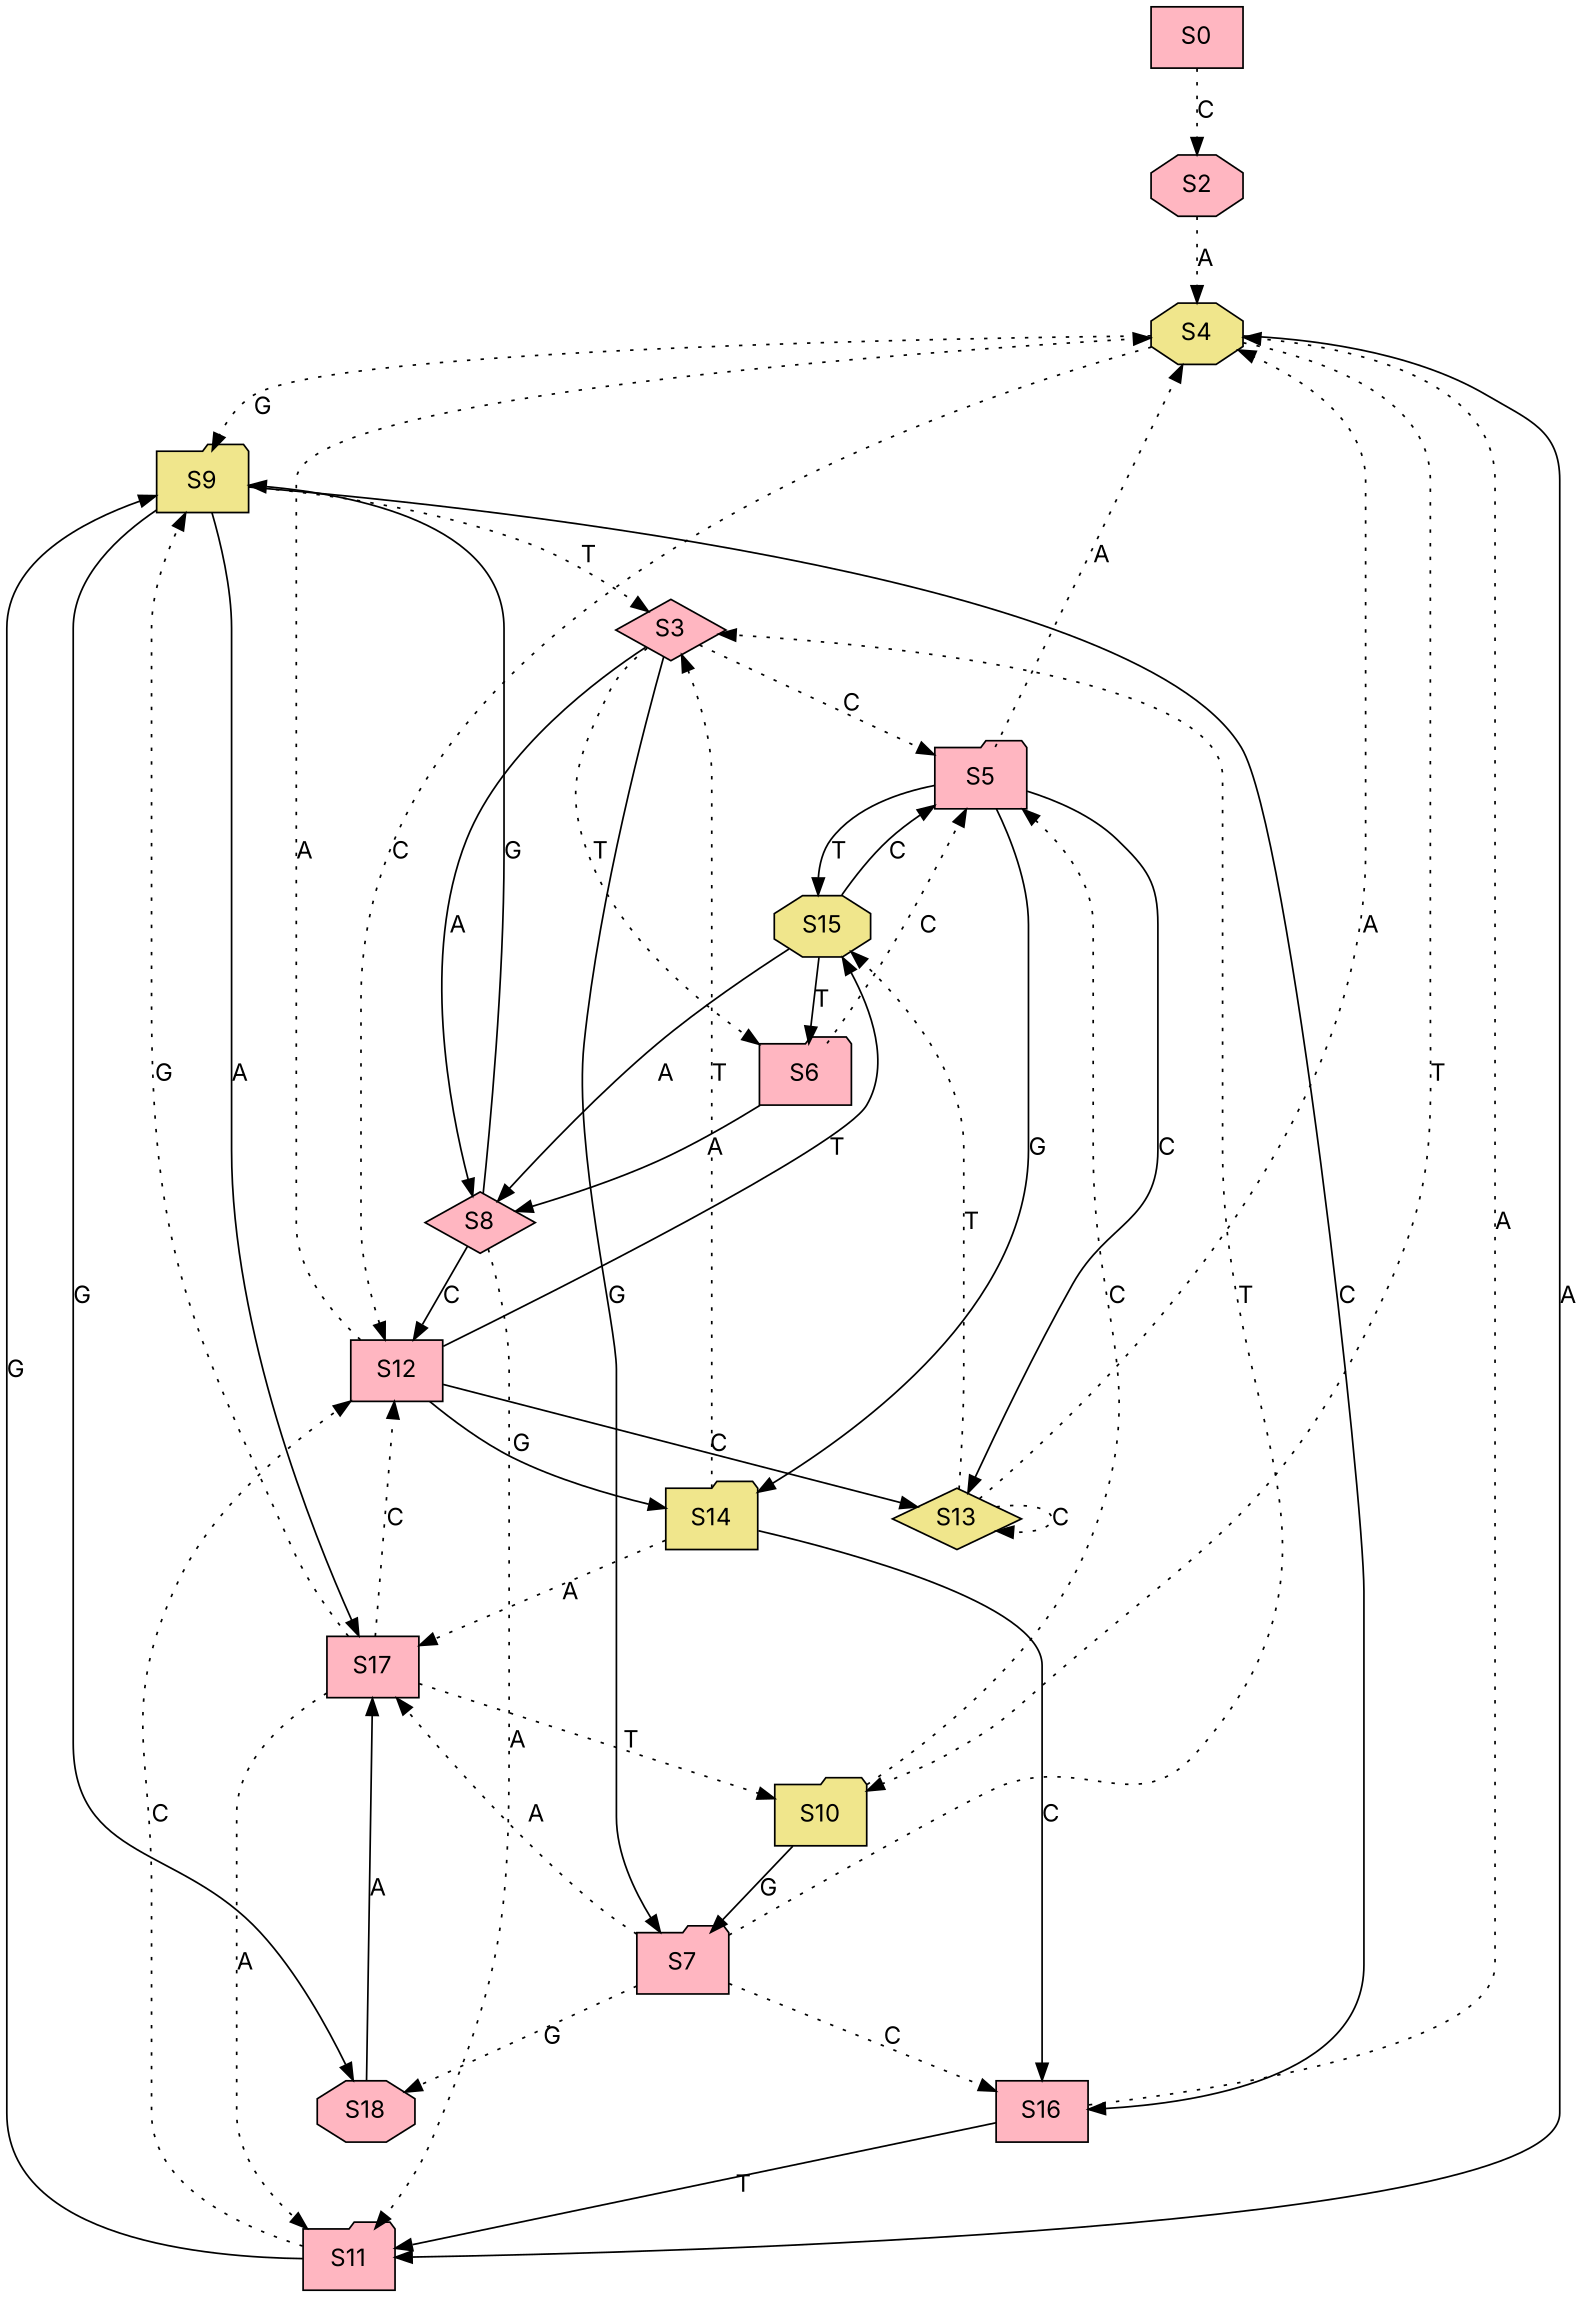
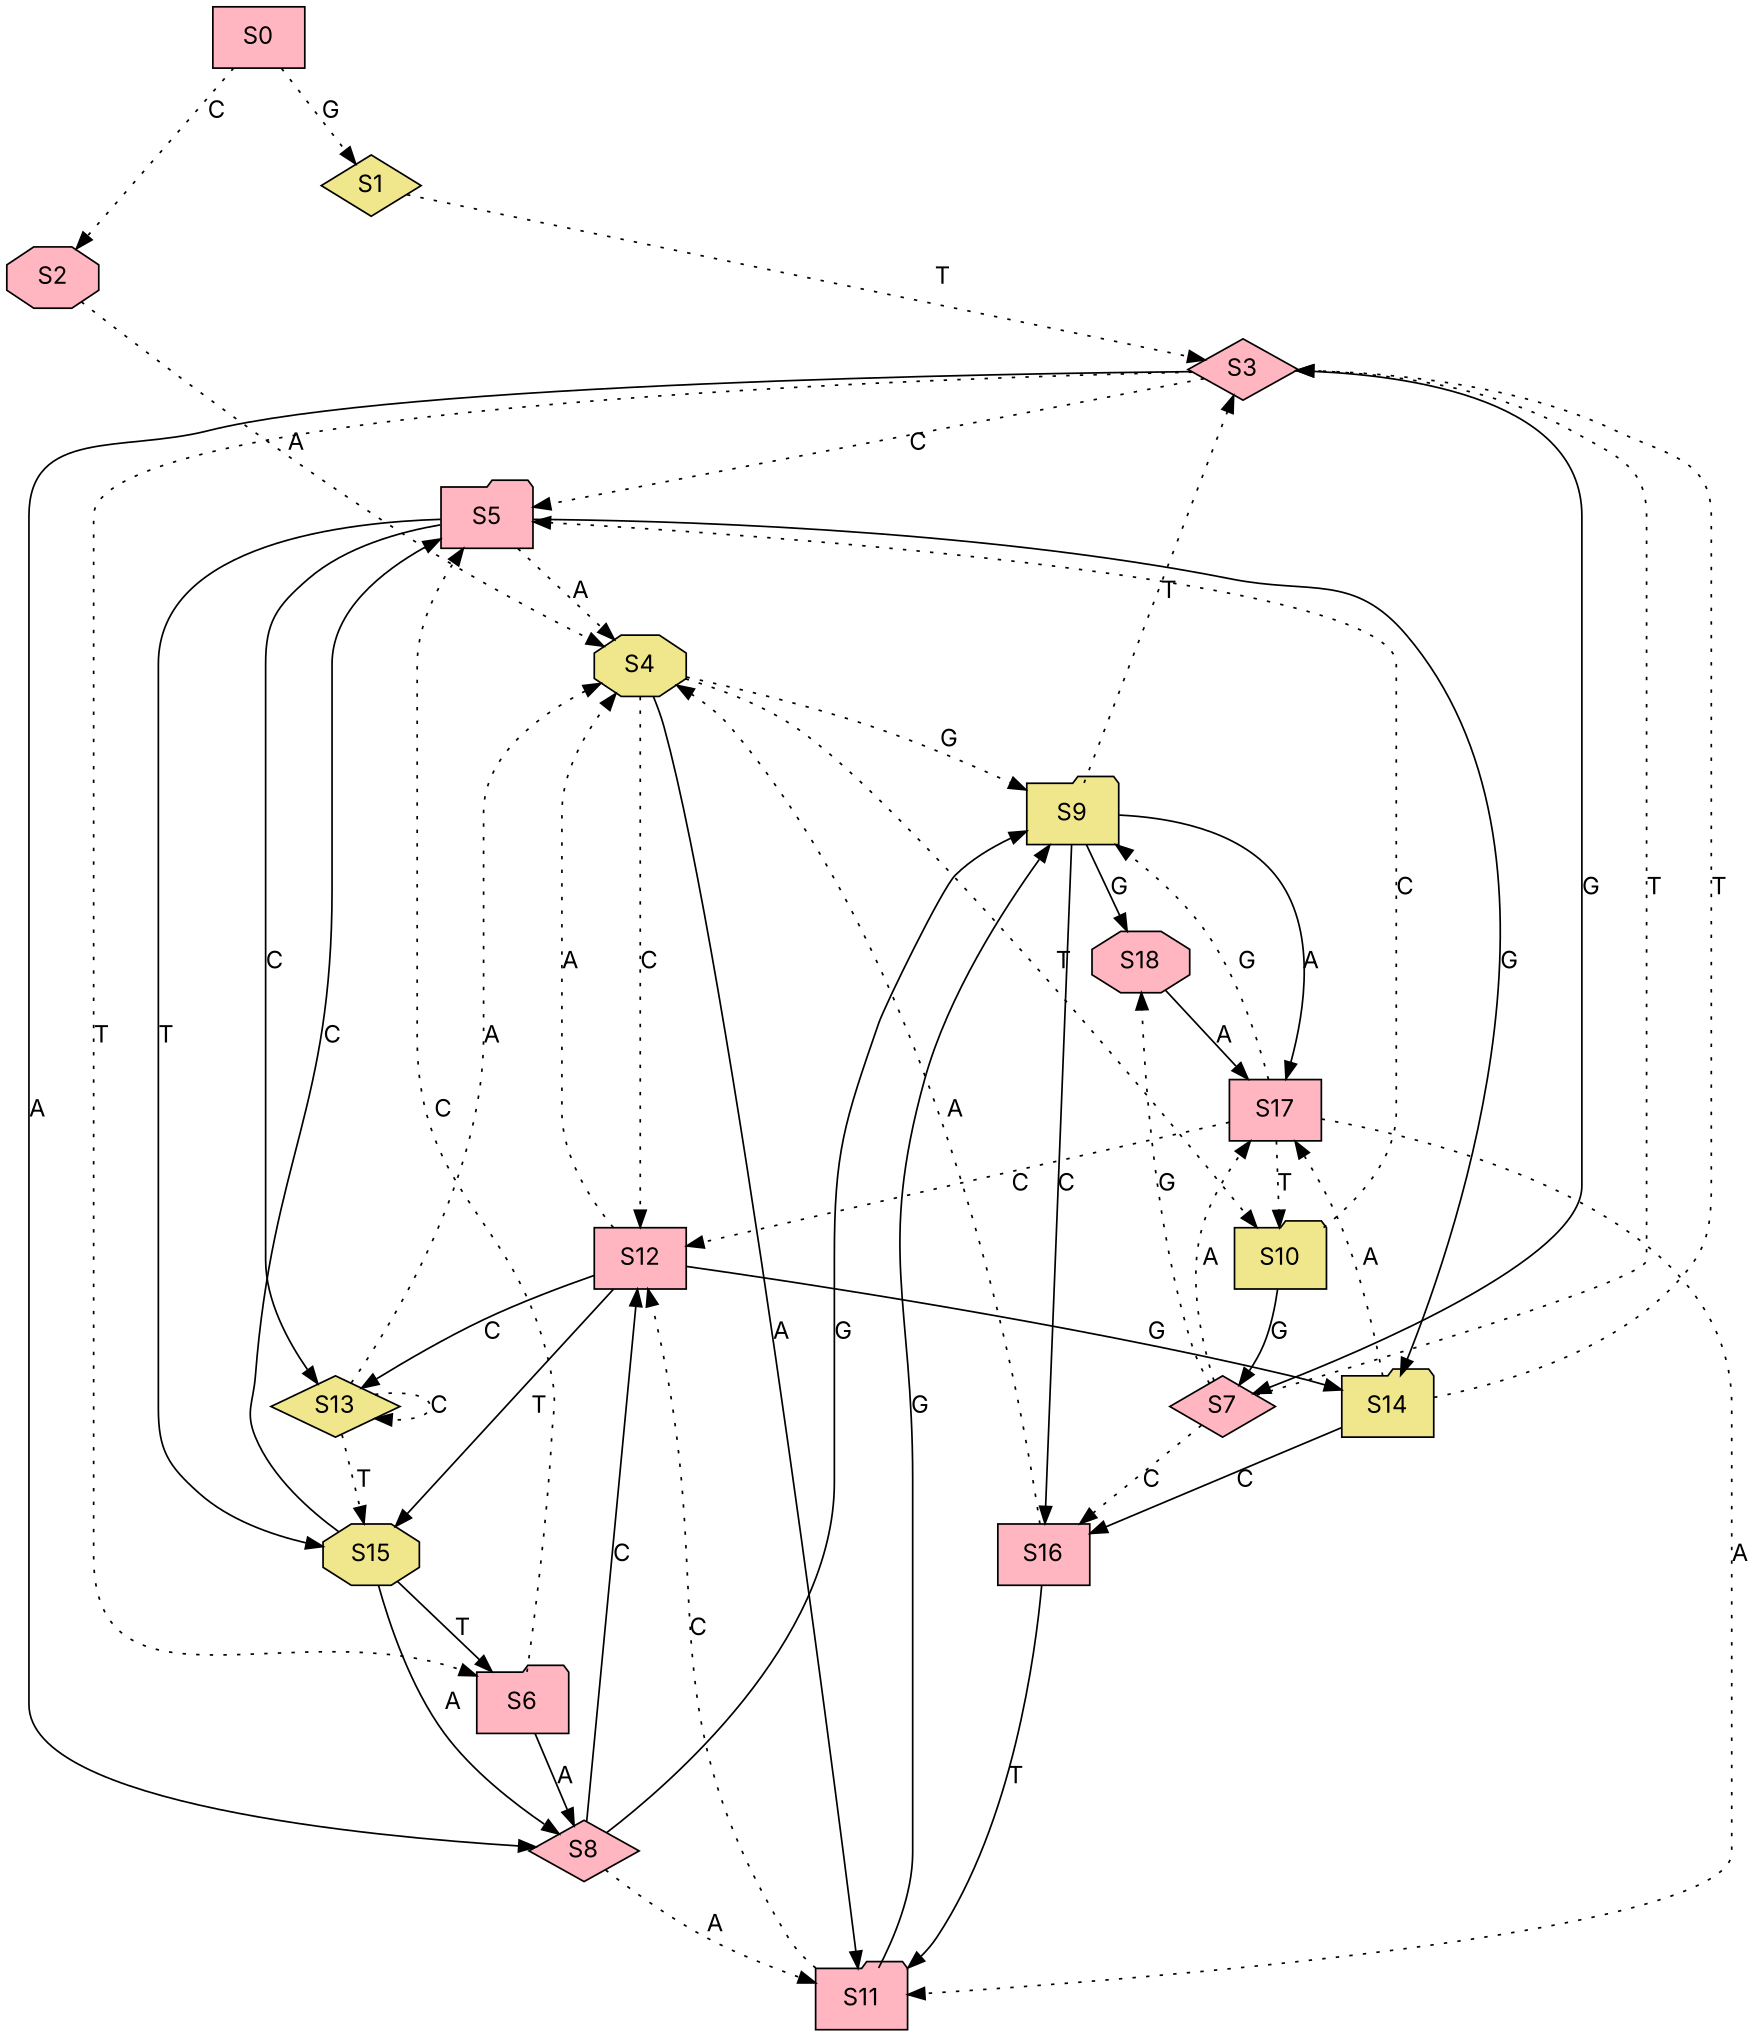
none -> (371, 186)
(683, 1963) -> (1223, 1406)
